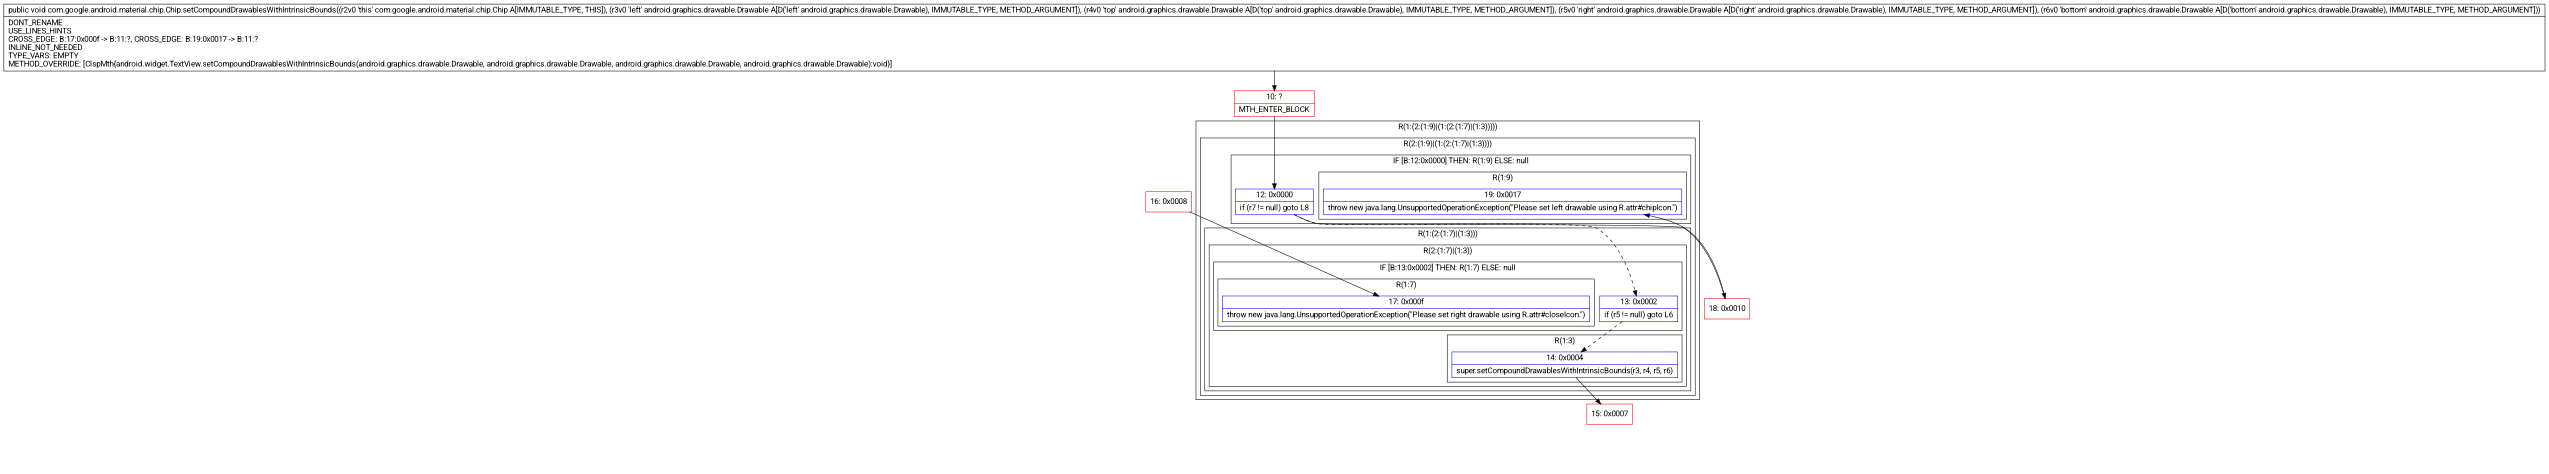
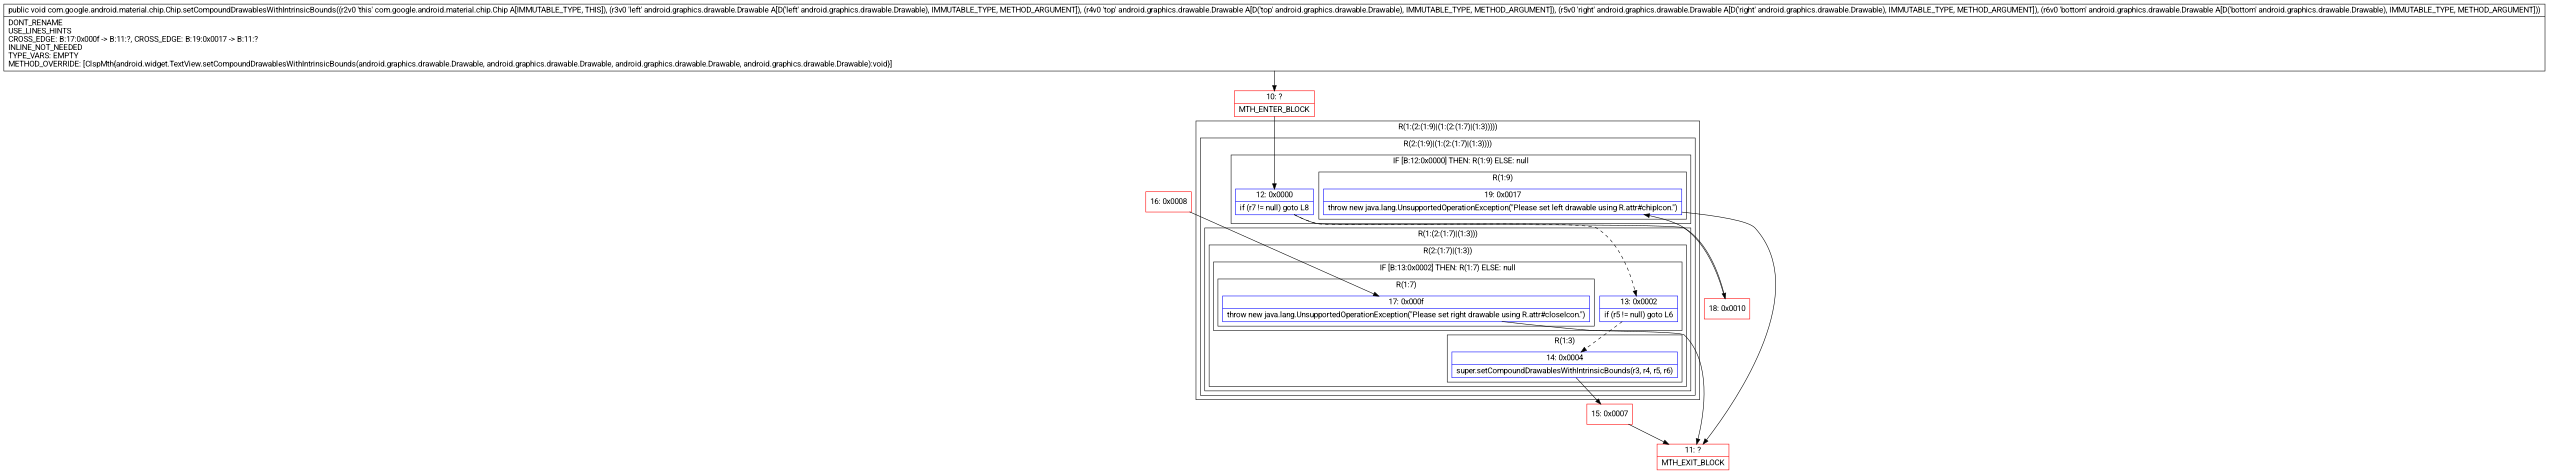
none -> (1693, 457)
